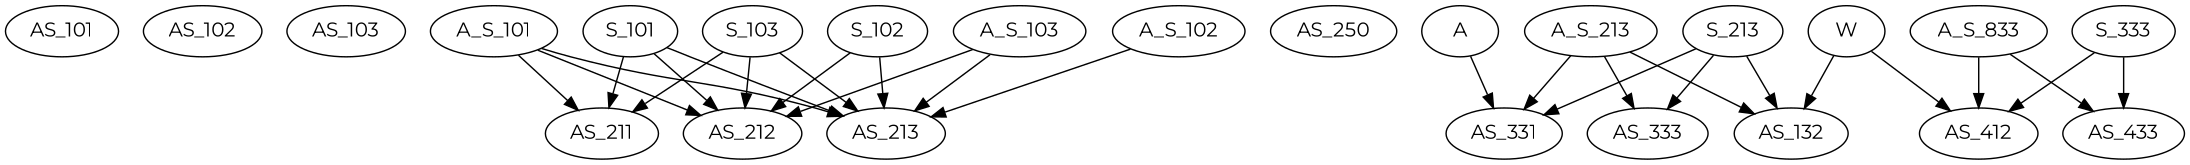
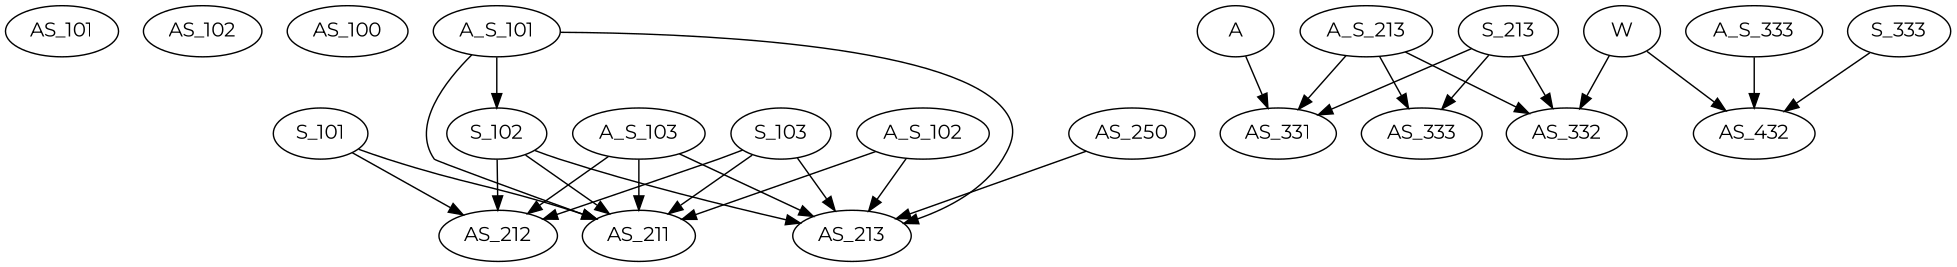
(346, 31) -> (348, 31)
(1979, 31) -> (1754, 31)
(605, 77) -> (497, 75)
(756, 83) -> (998, 183)
(1791, 134) -> (1567, 134)
(1979, 134) -> (1754, 134)
(2124, 134) -> none
none -> (639, 173)
none -> (559, 179)
none -> (785, 183)
